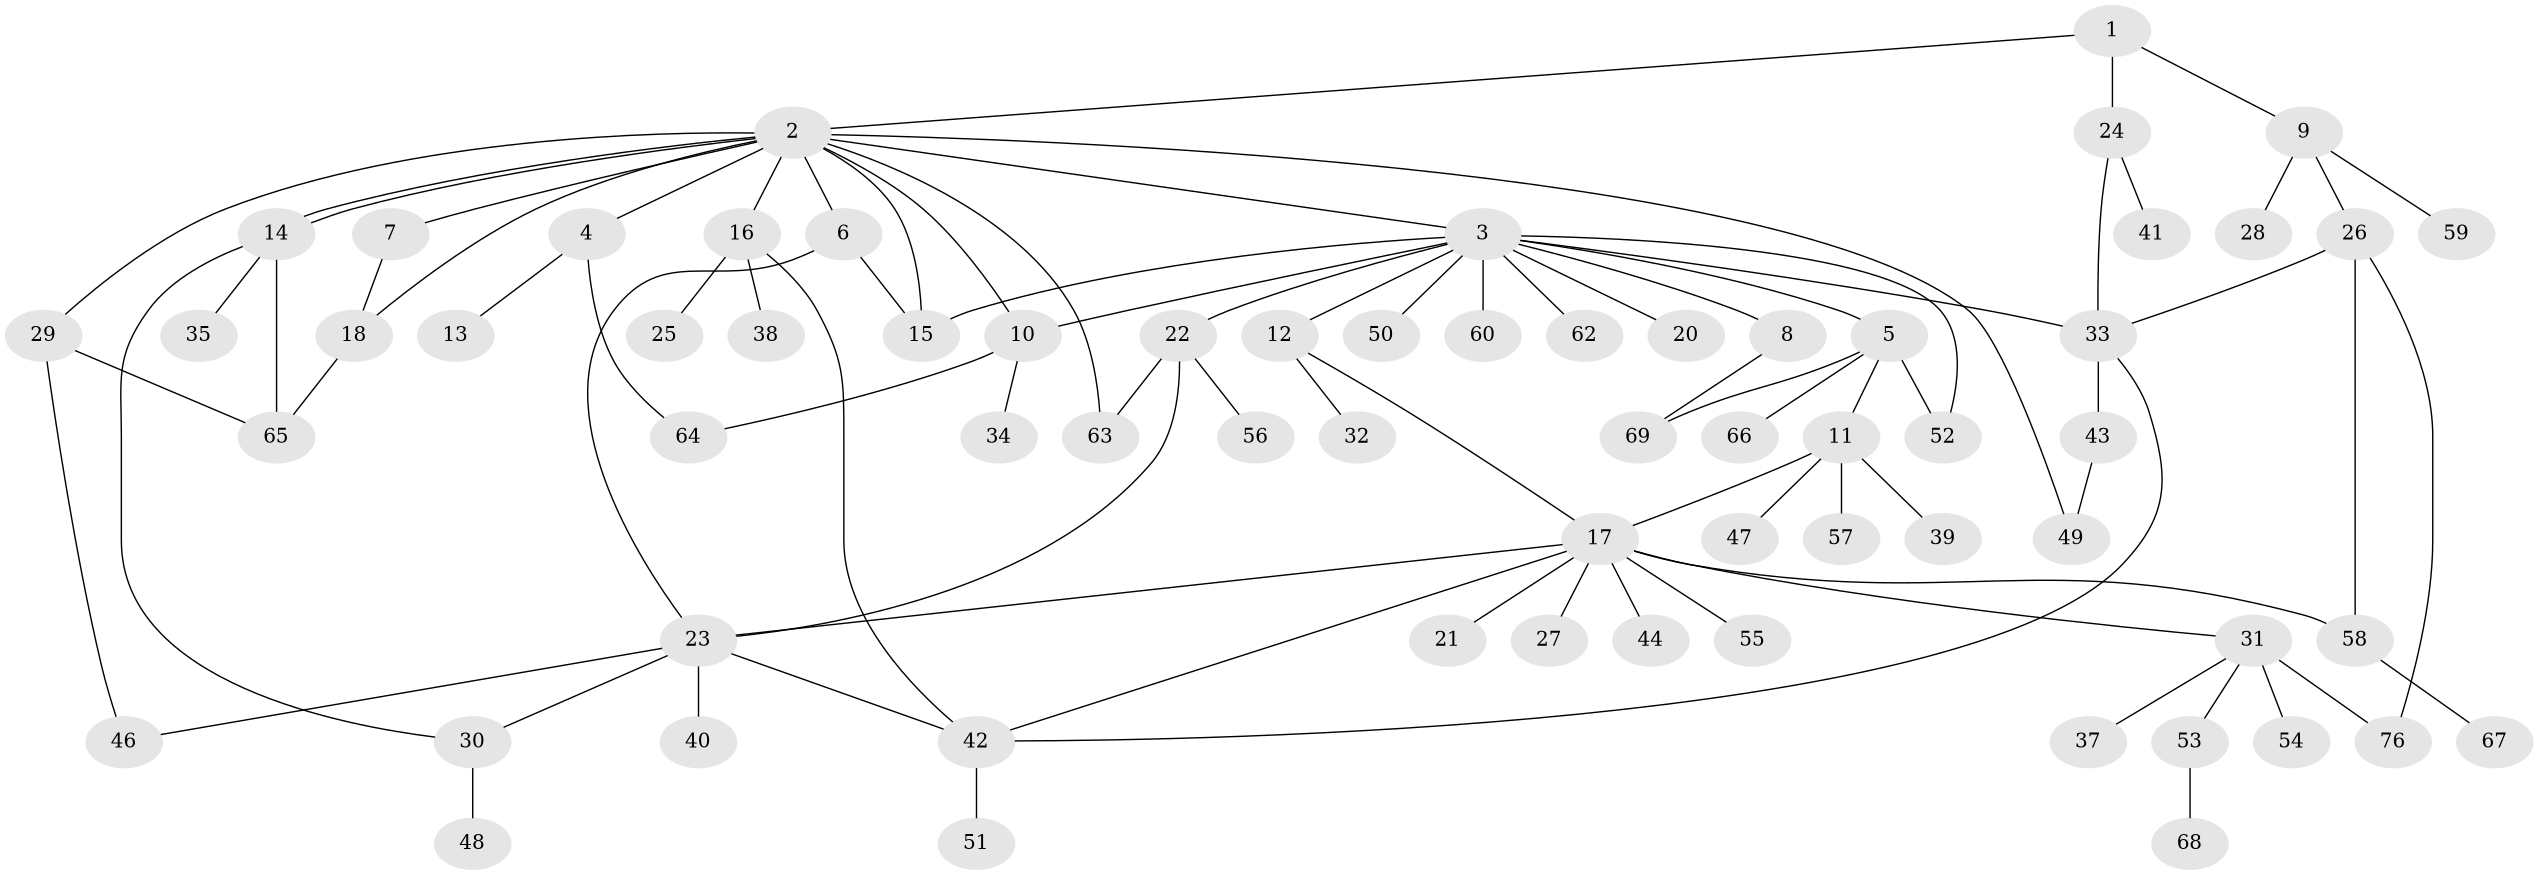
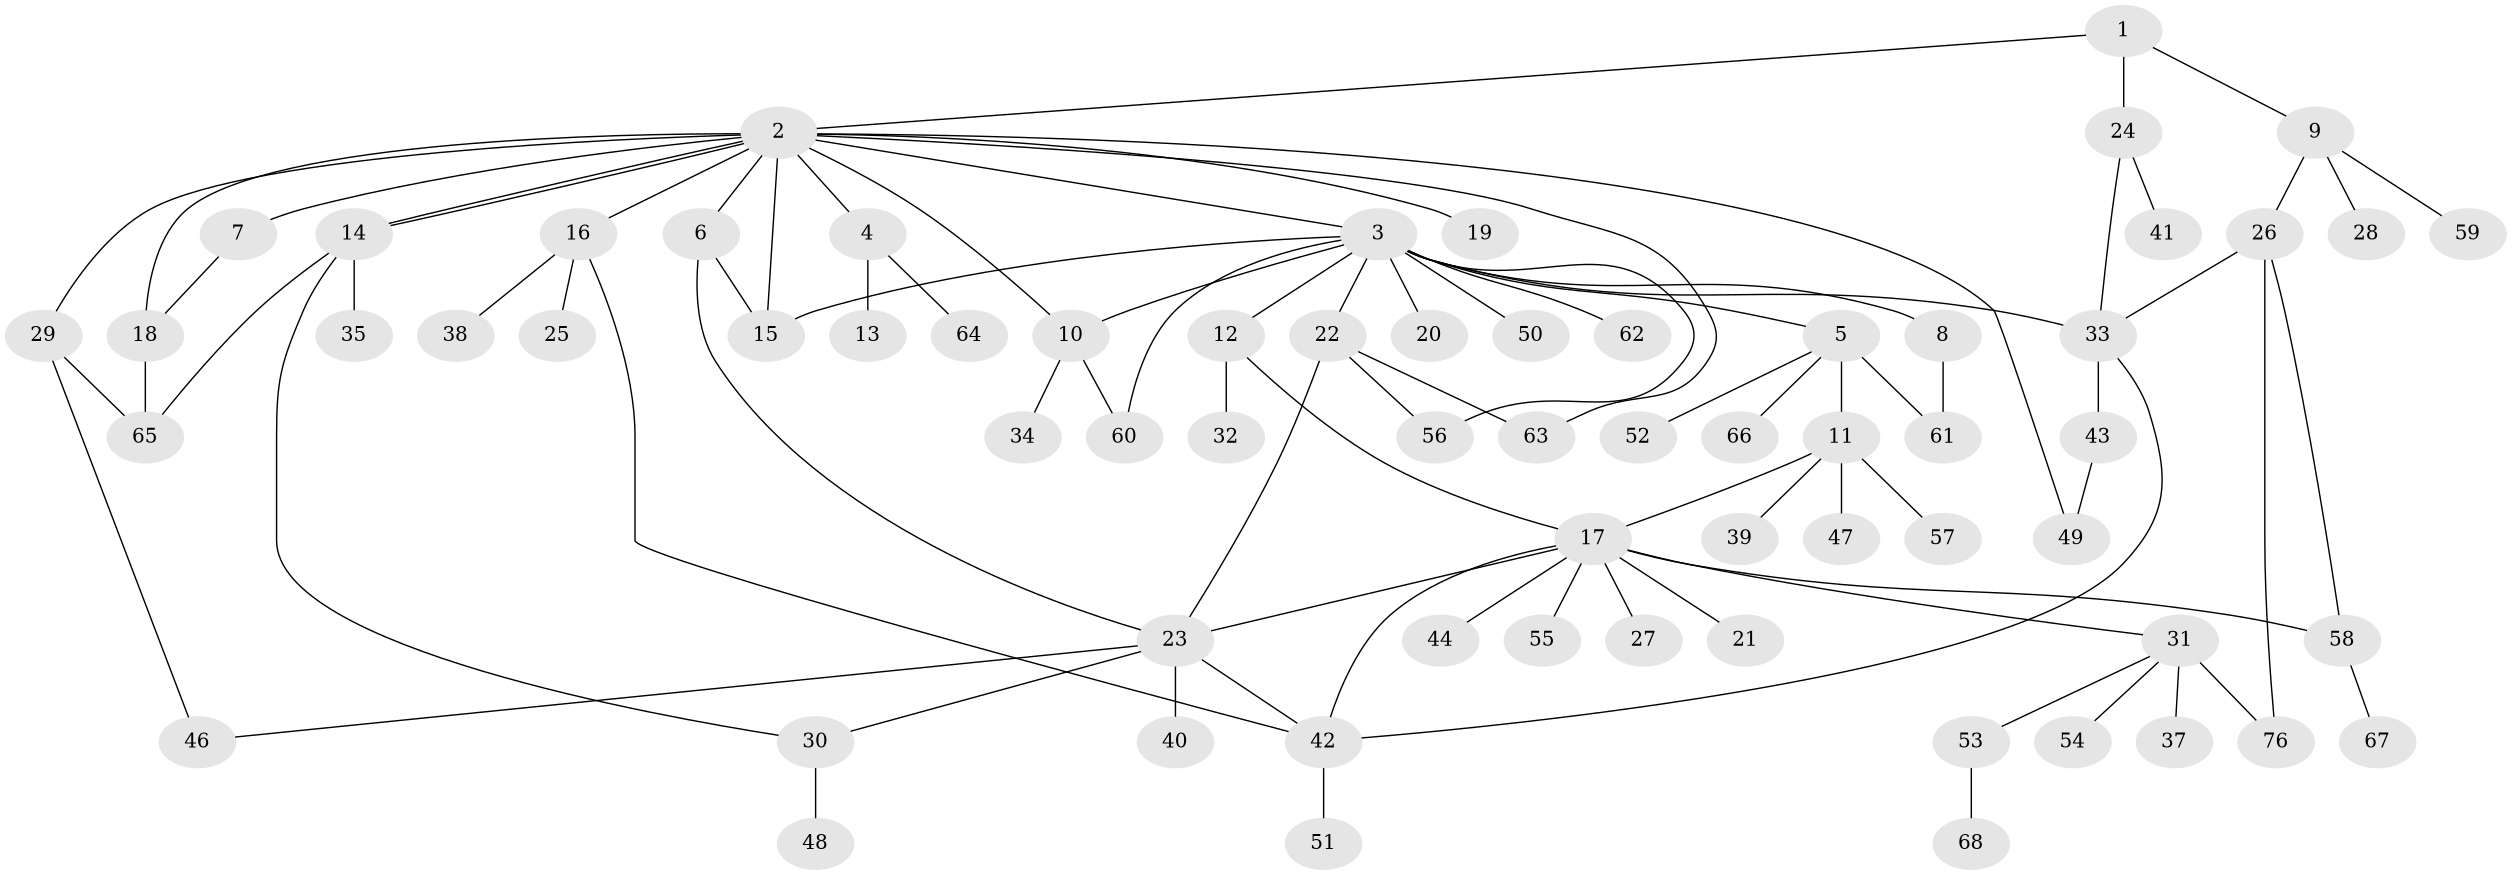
none -> (1480, 234)
(1789, 257) -> (1691, 322)
(861, 396) -> (1098, 387)
(1638, 437) -> (1943, 437)
